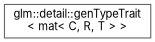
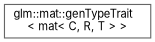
(78, 21) -> (78, 21)
